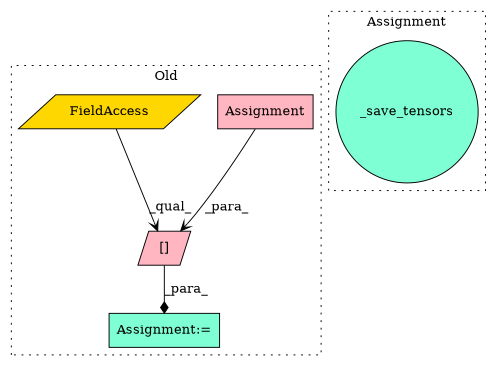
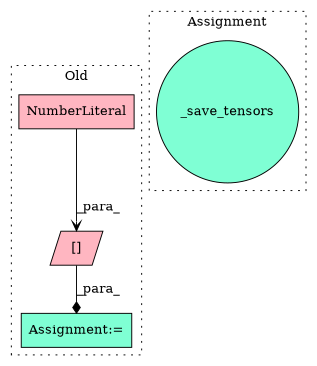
(110, 112) -> none
(265, 112) -> (76, 112)
